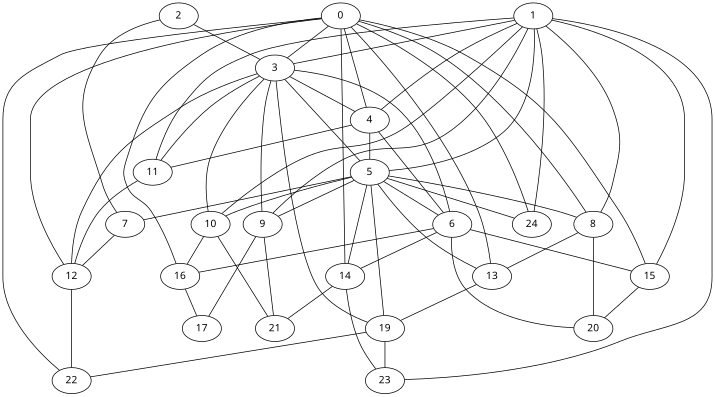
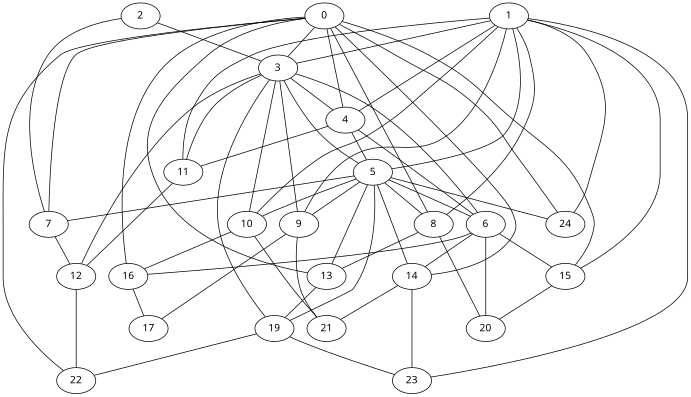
(103, 63) -> (82, 52)
